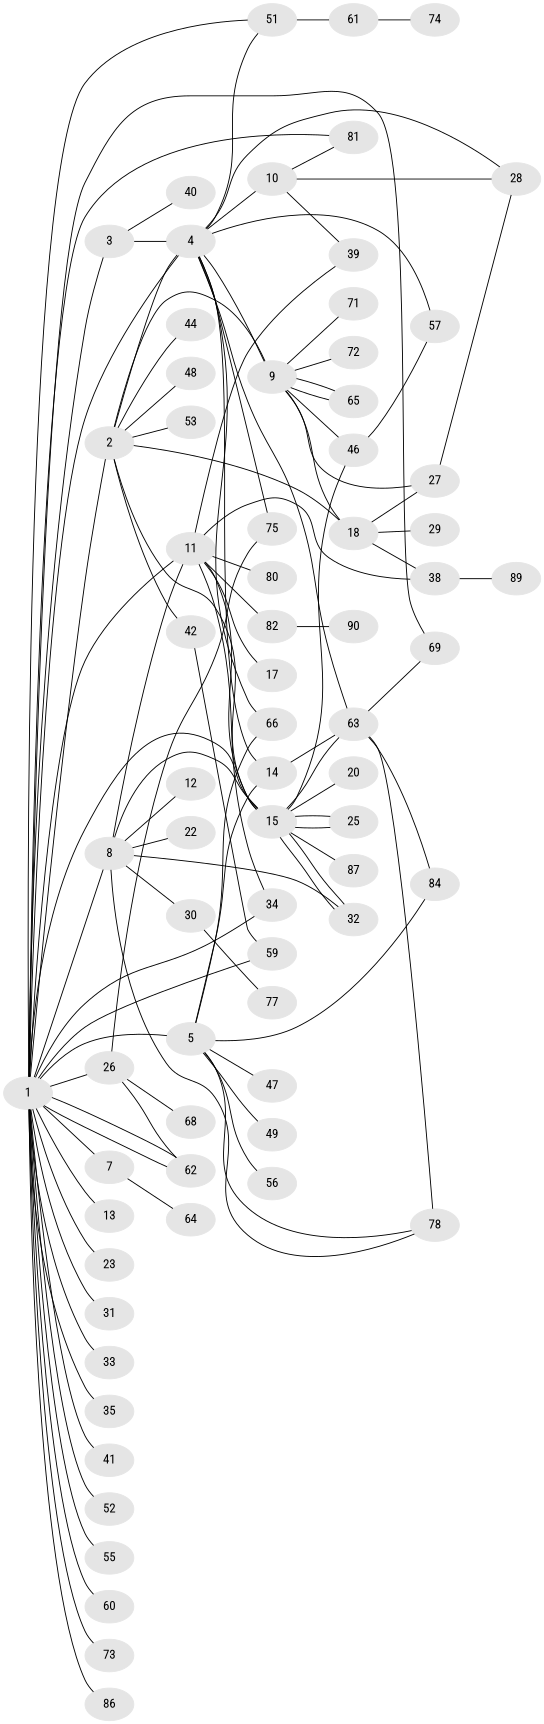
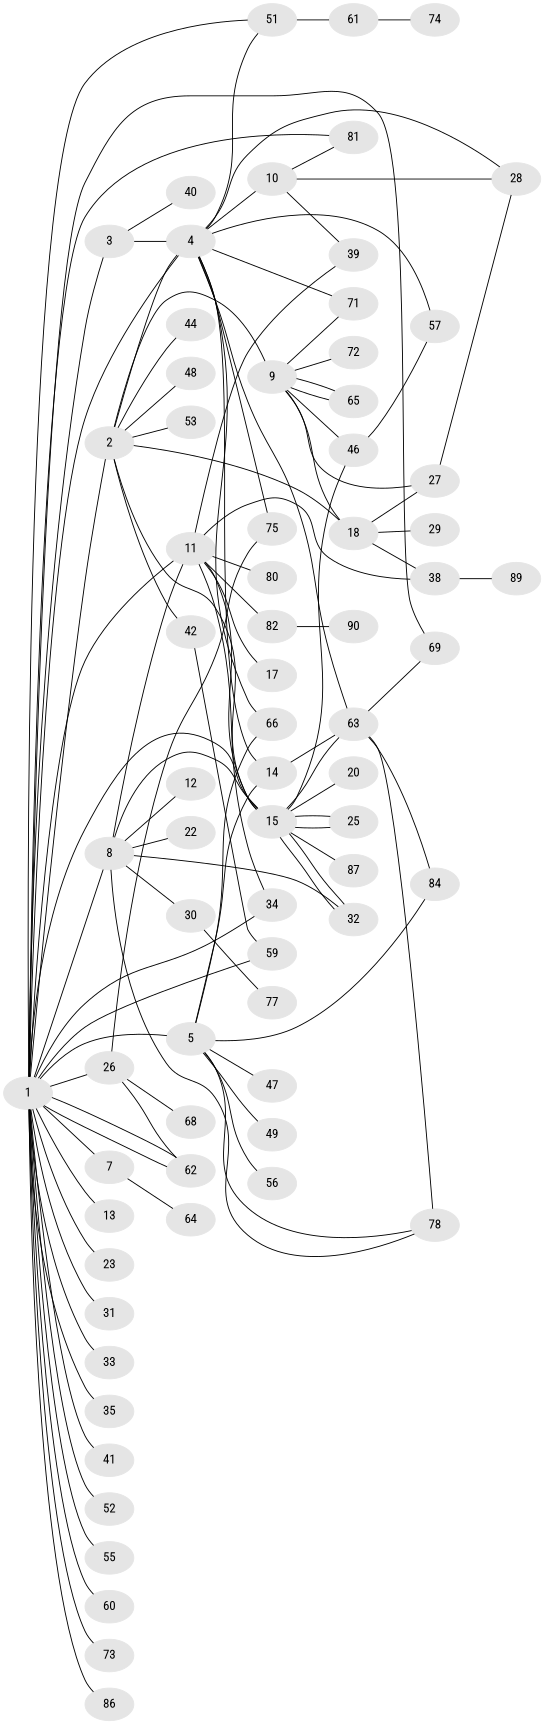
(237, 307) -> (272, 273)
